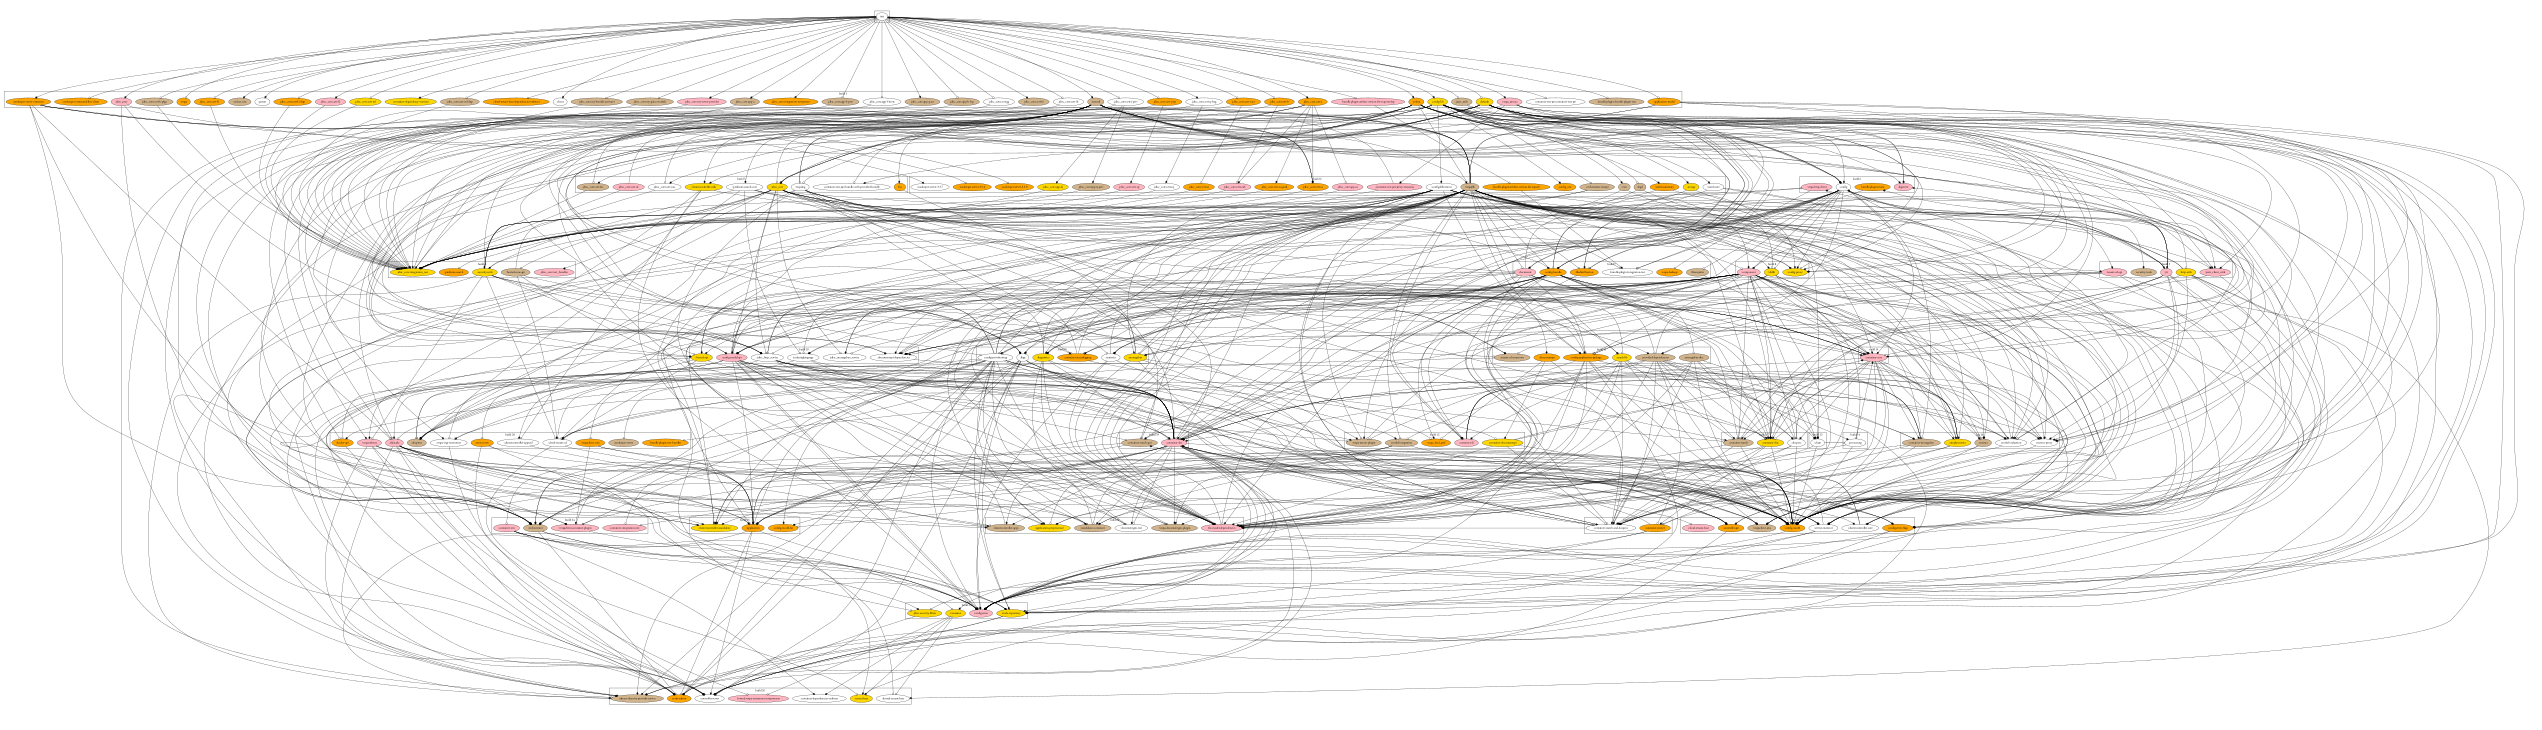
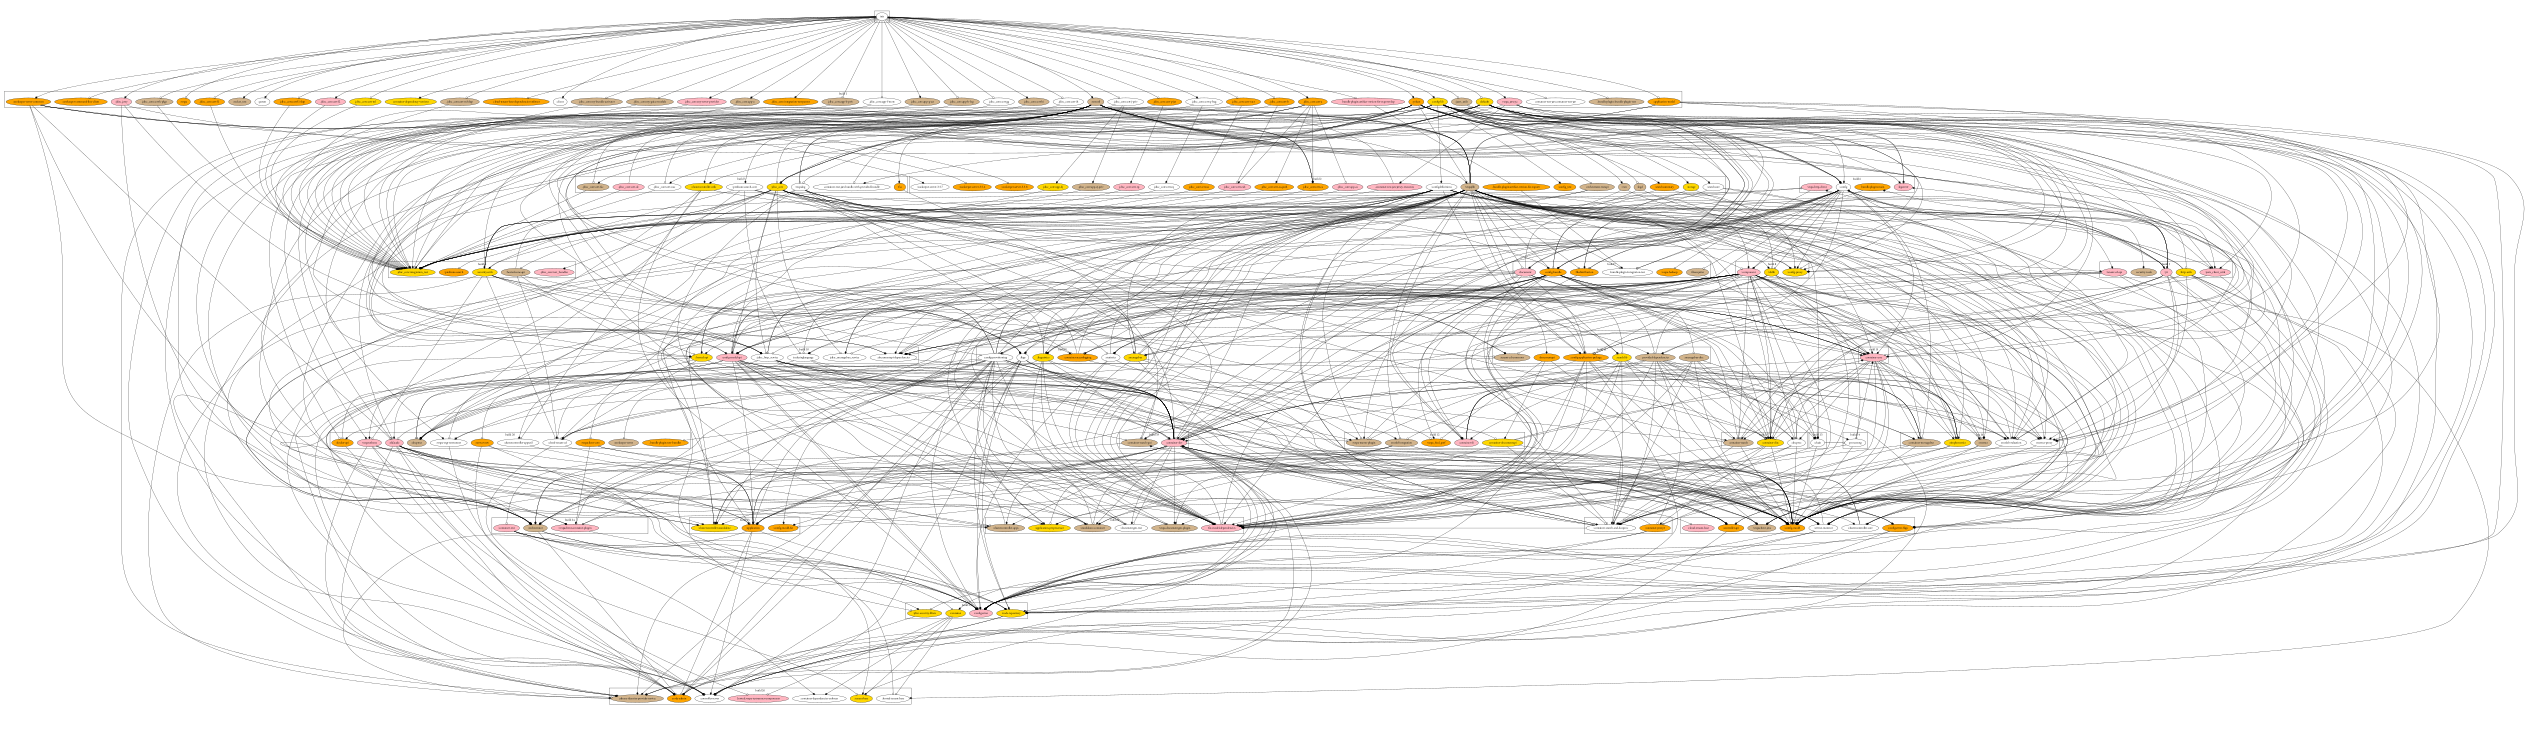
(625, 528) -> none
